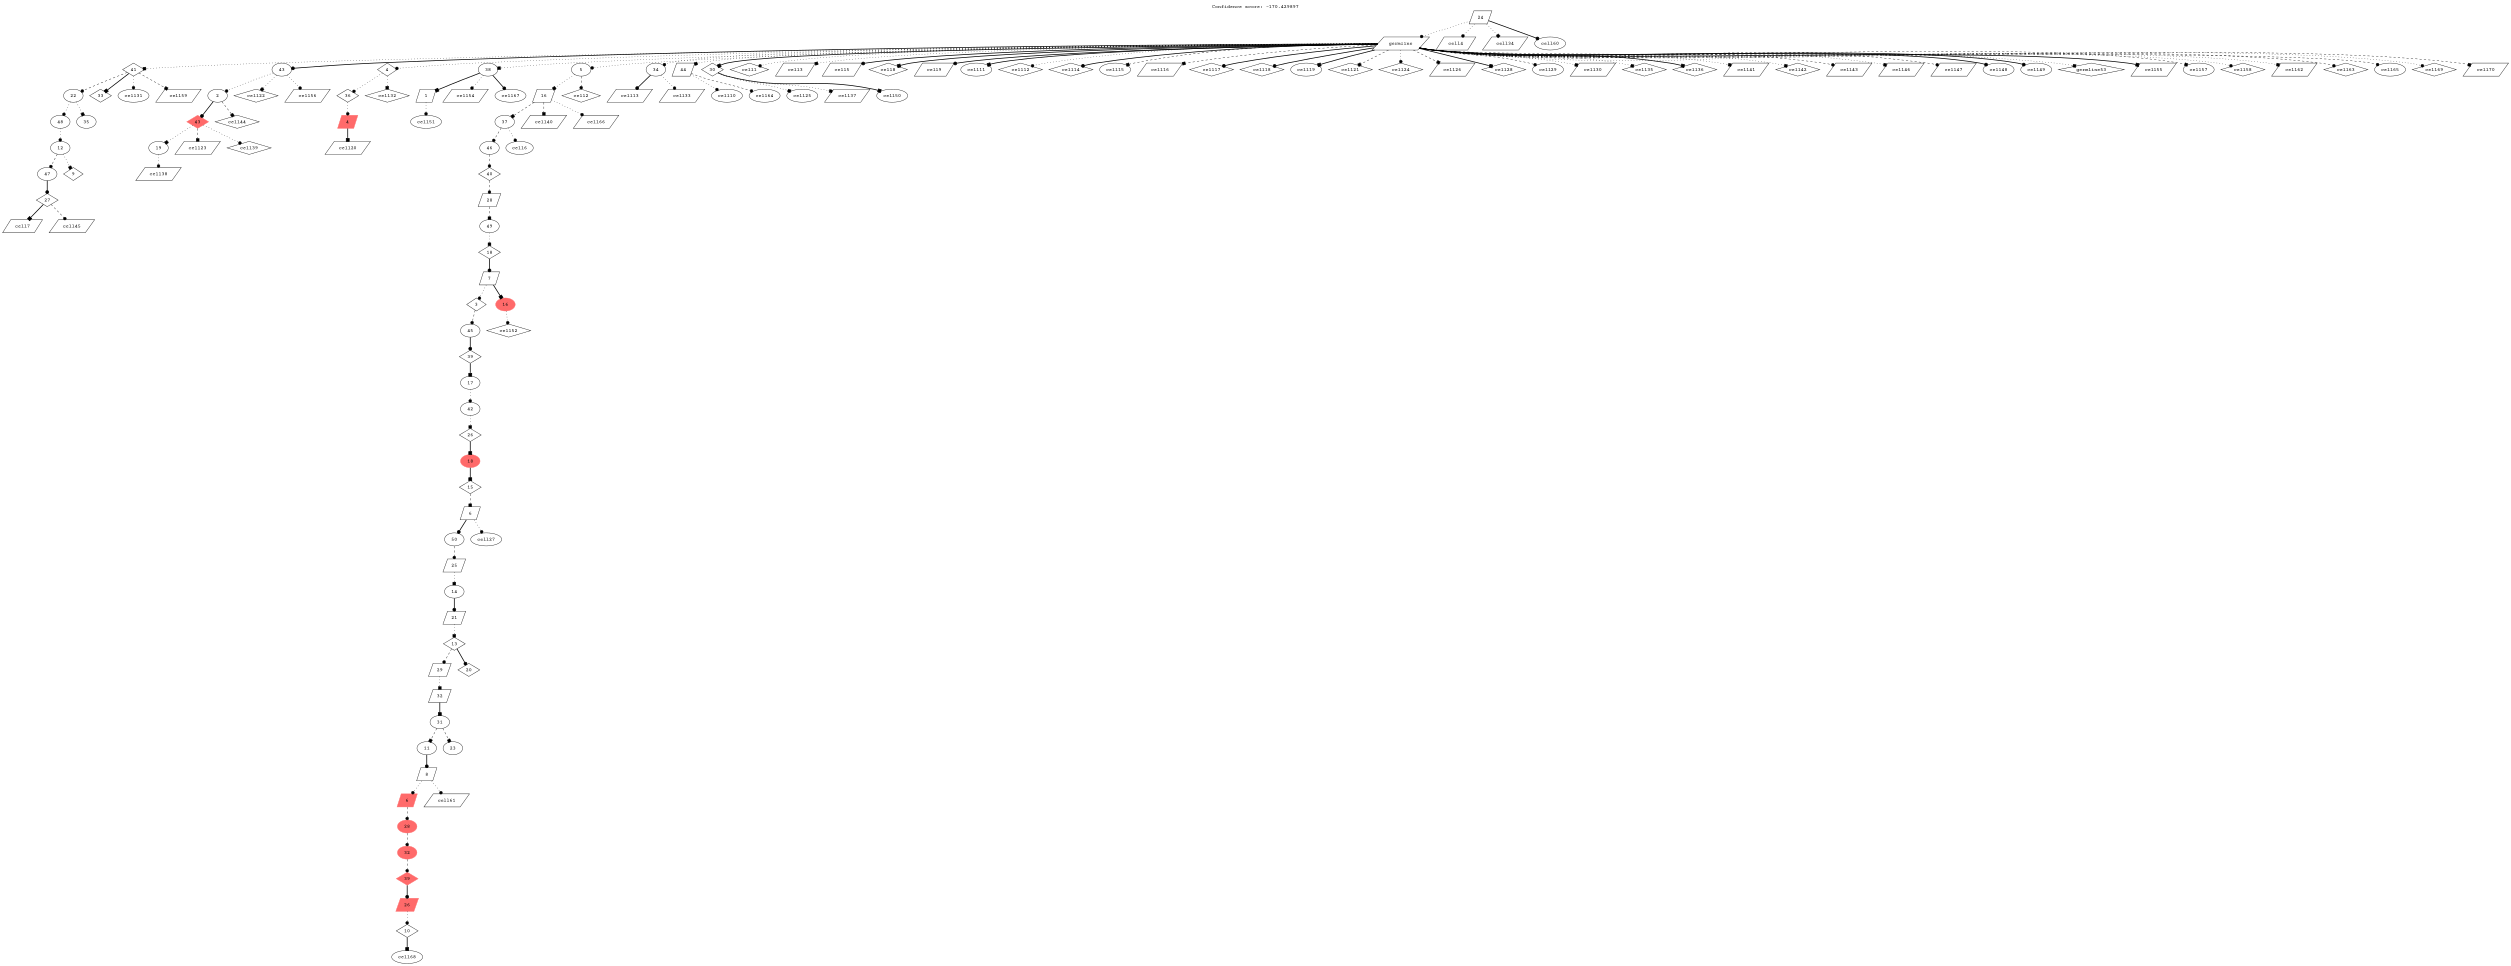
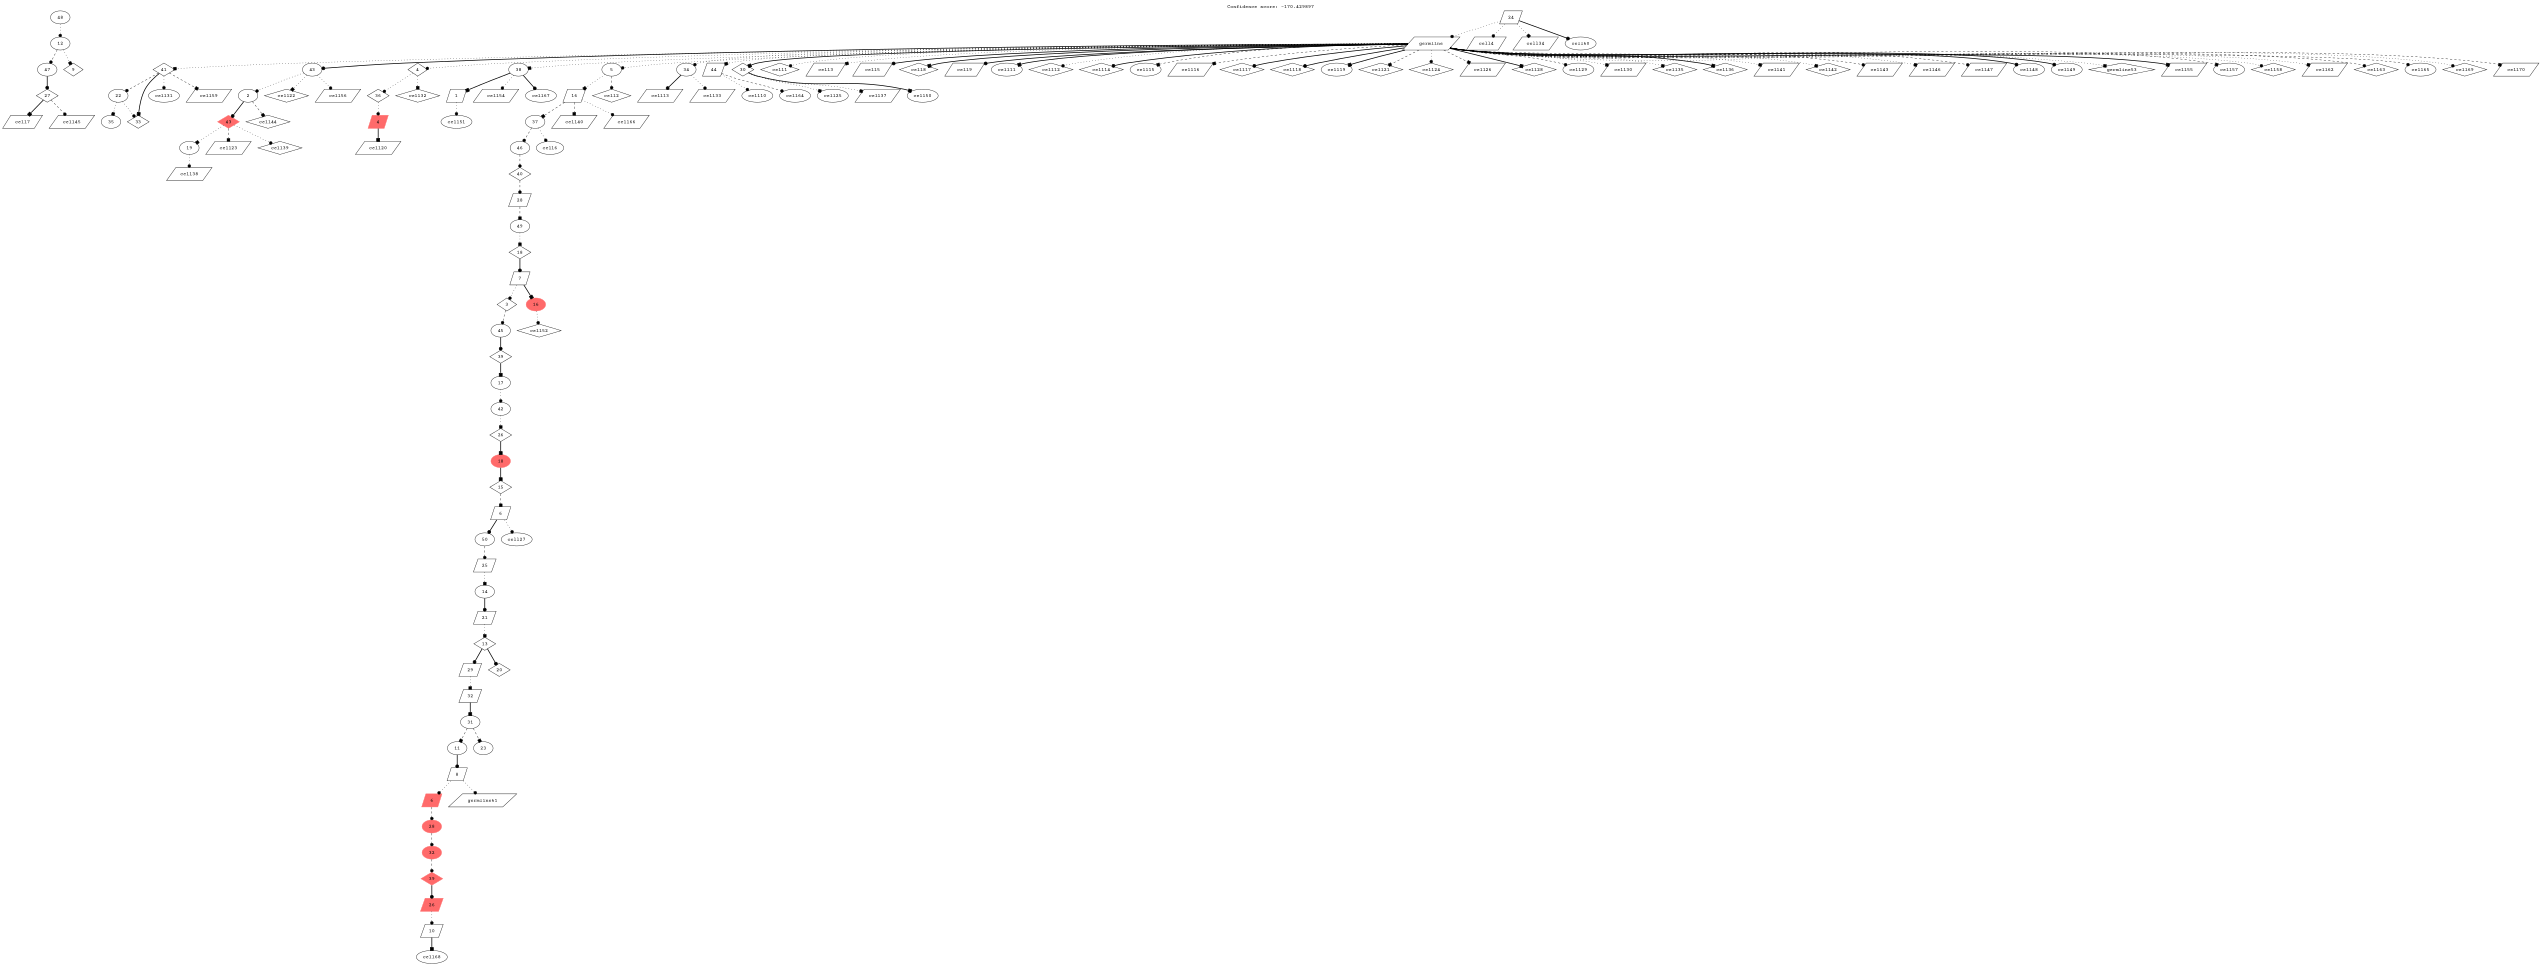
(67, 107) -> (128, 108)
(448, 655) -> (479, 655)
(447, 800) -> (483, 800)
(407, 931) -> (432, 931)
